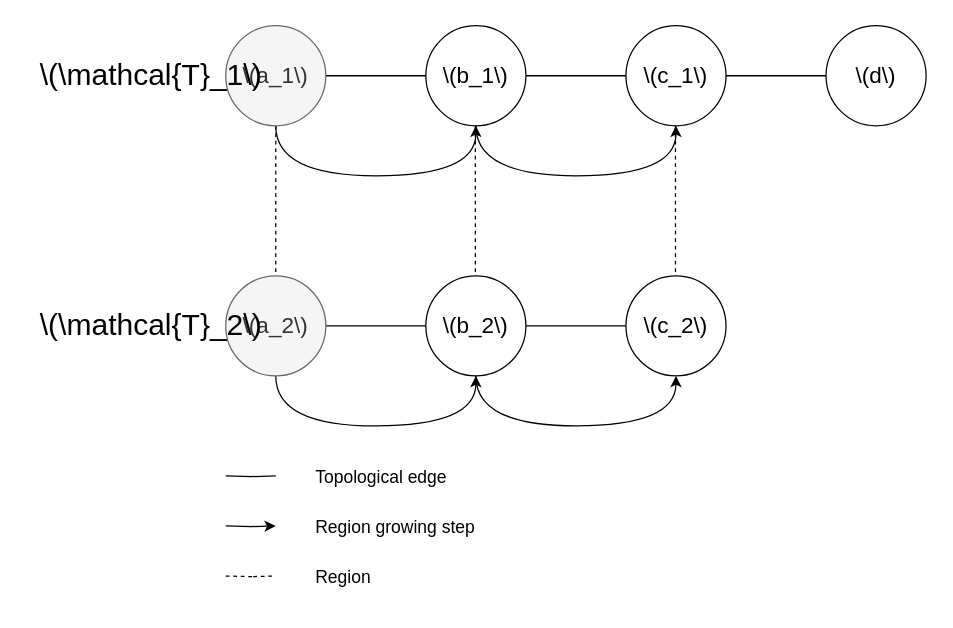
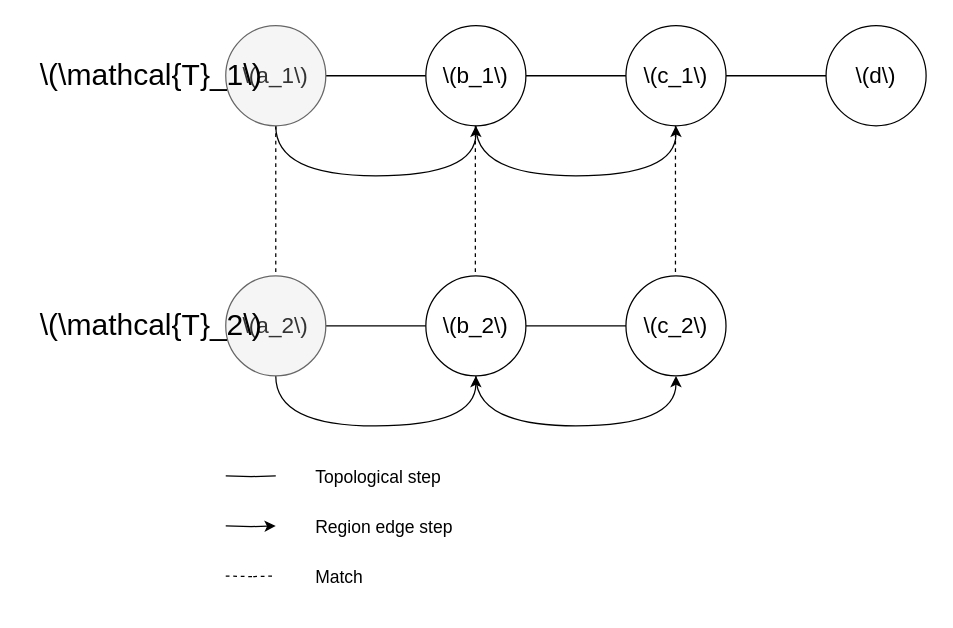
(405, 476) -> (405, 476)
(424, 526) -> (408, 526)
(351, 576) -> (347, 576)
